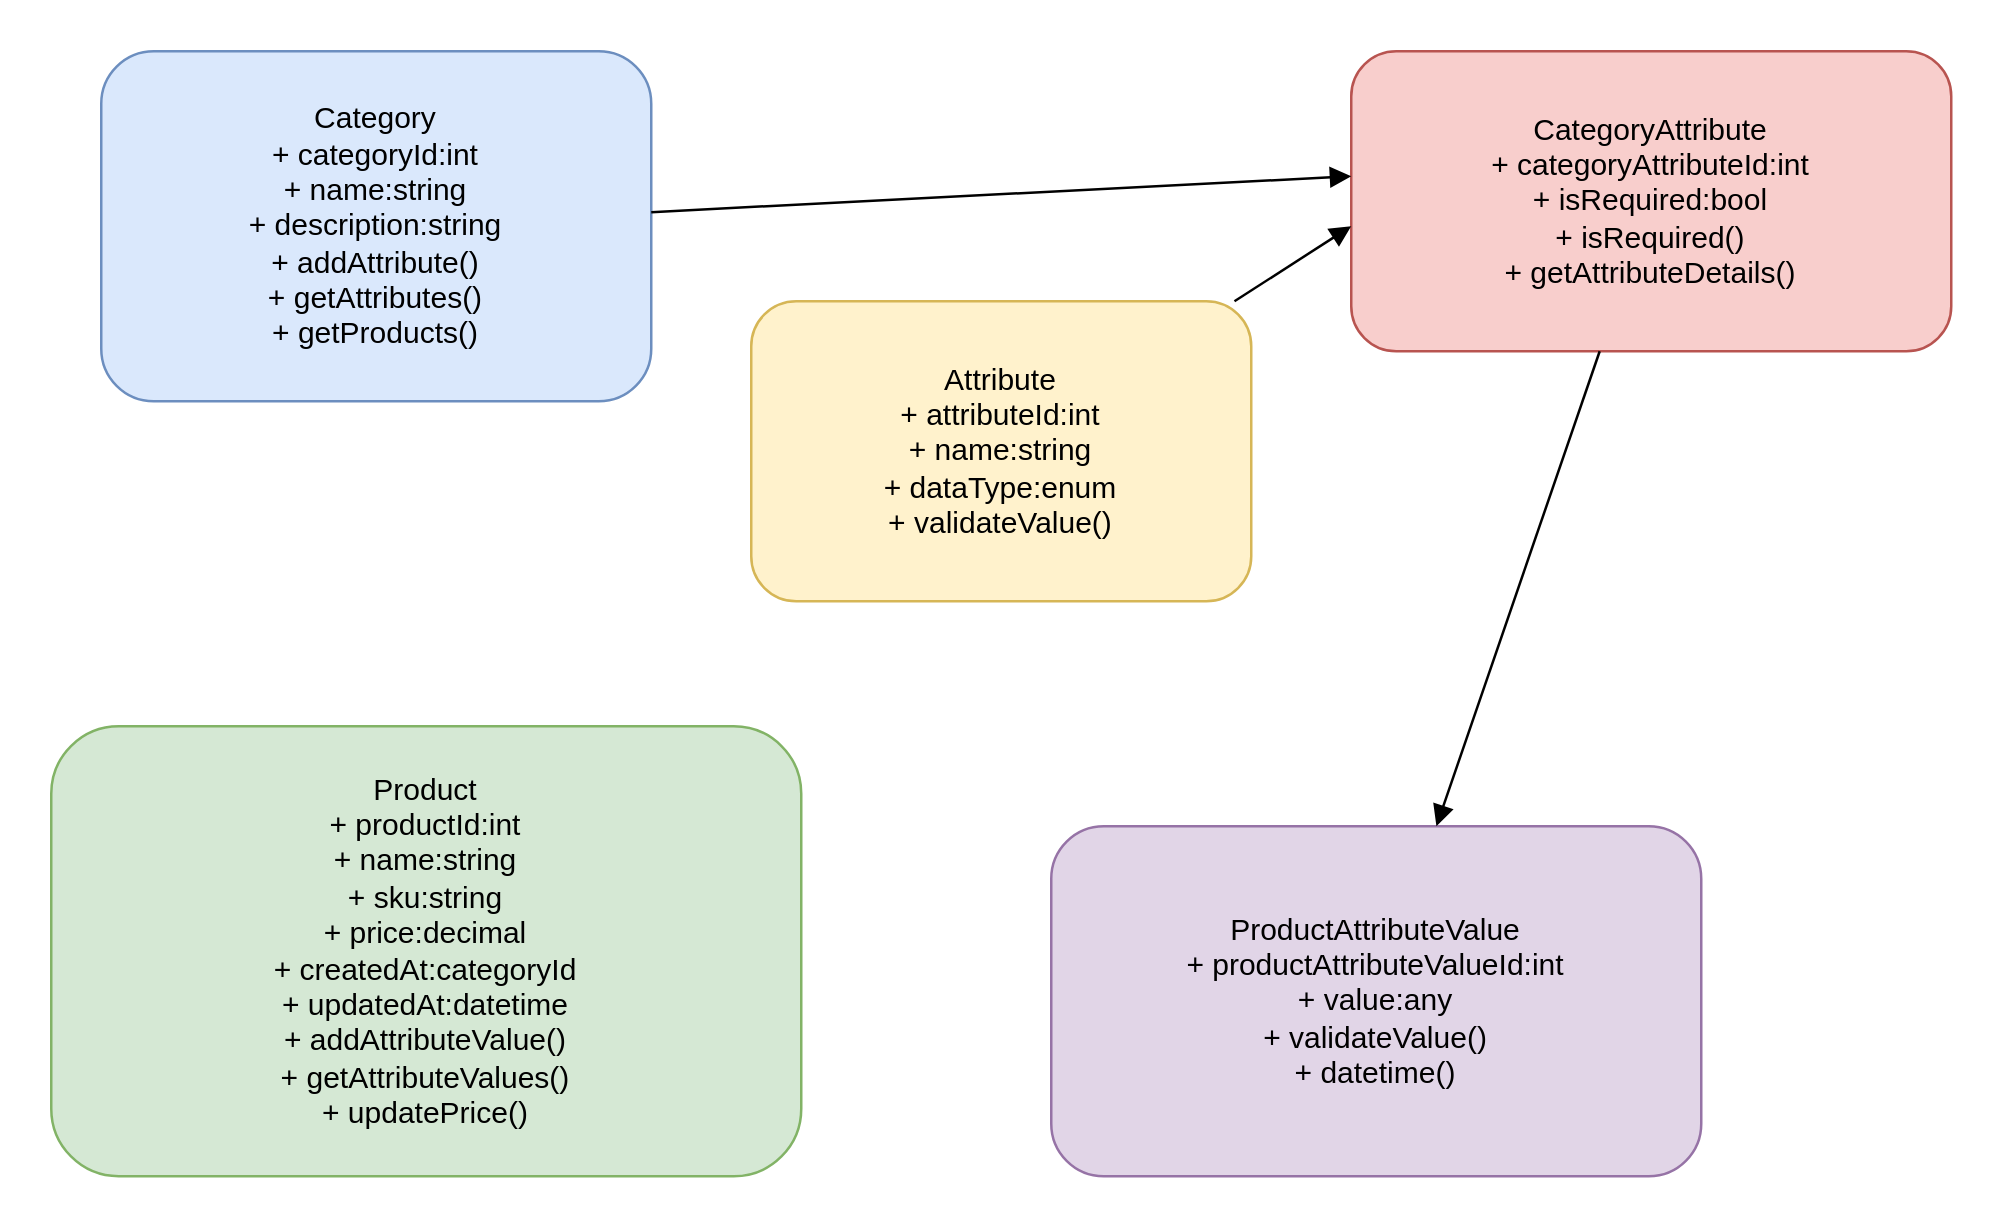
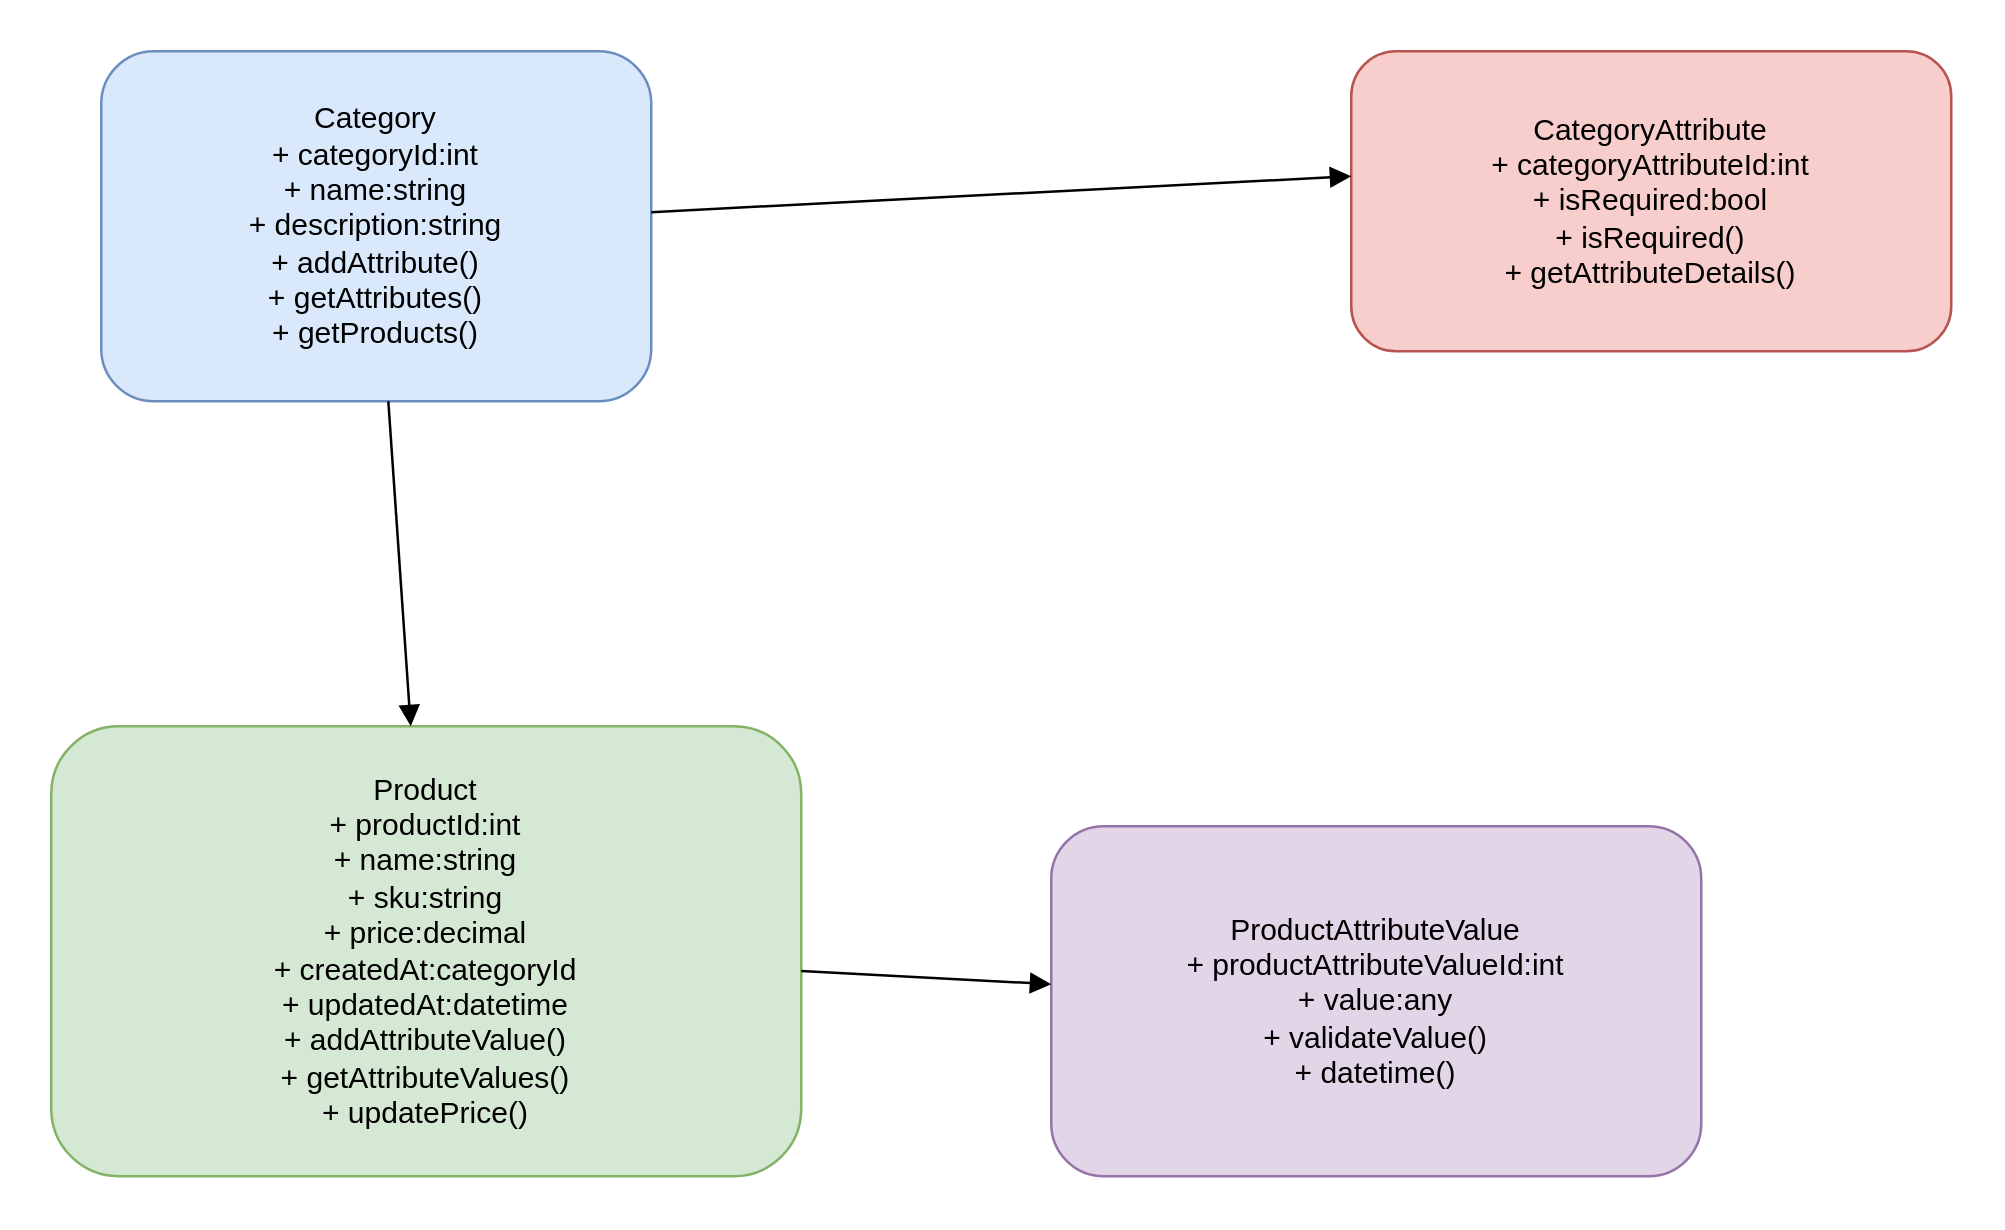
(1284, 269) -> none
(1001, 451) -> none
none -> (399, 553)
(1522, 579) -> none
none -> (916, 977)
